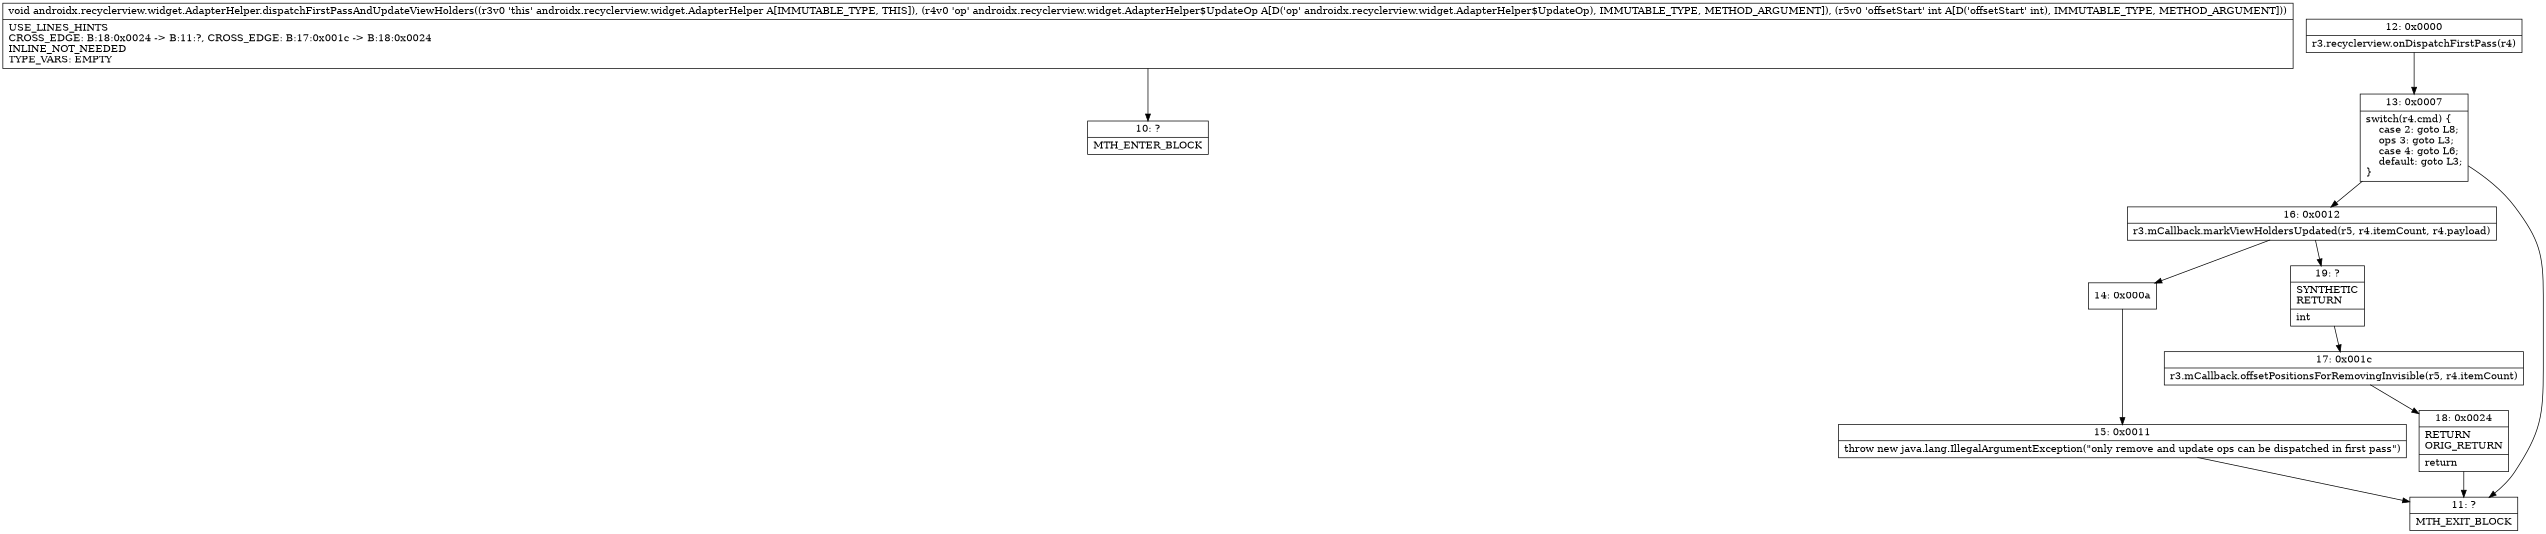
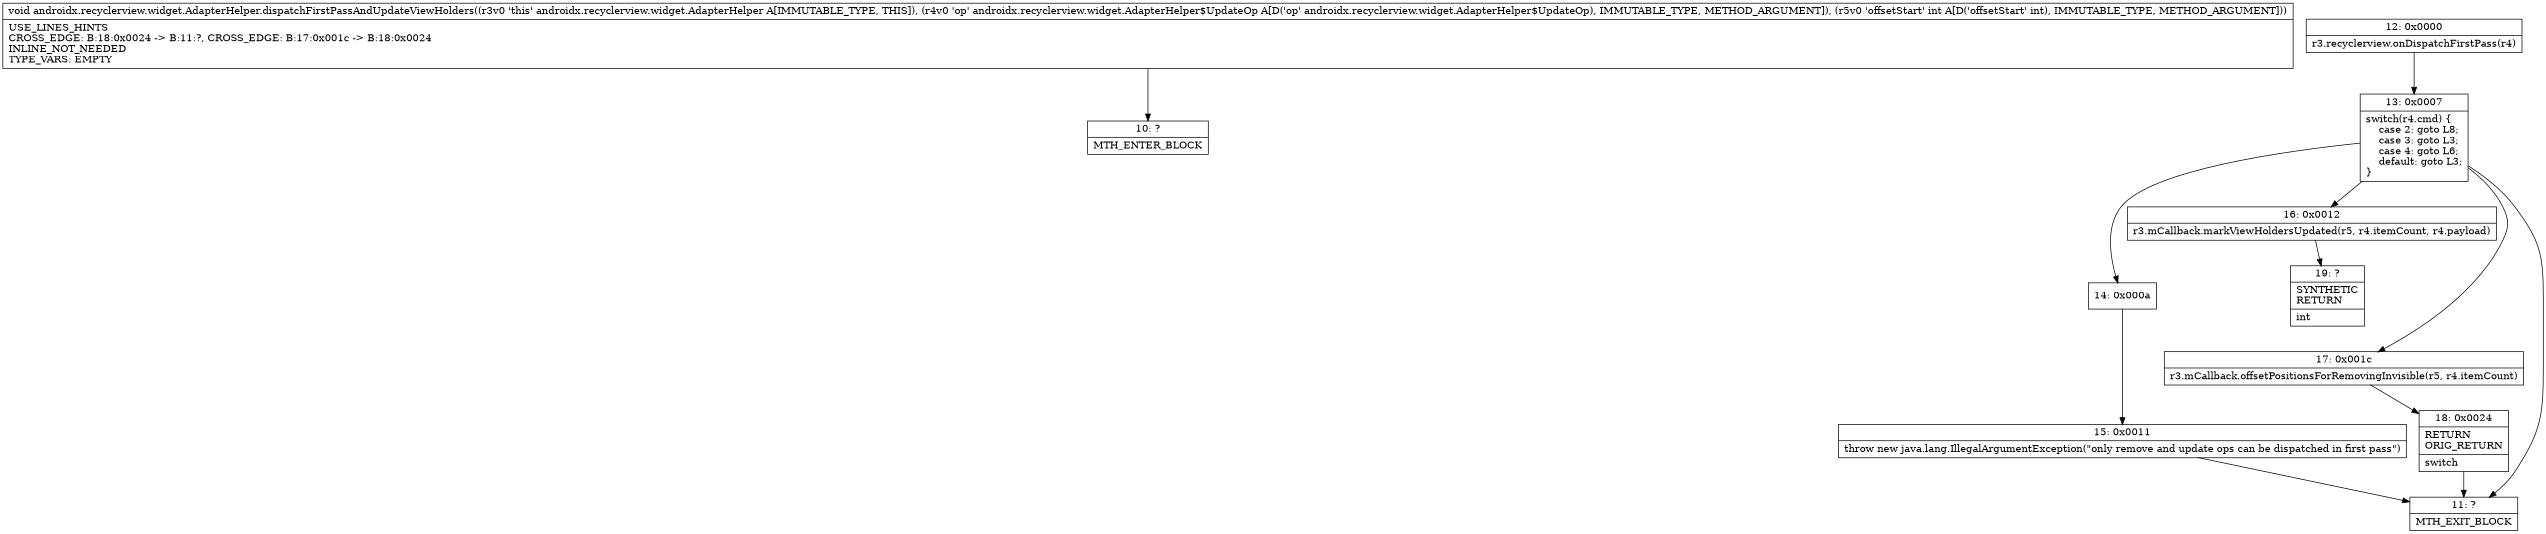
(2410, 141) -> (2412, 141)
(2216, 260) -> (2201, 170)
(2336, 335) -> (2482, 272)
(2441, 463) -> (2441, 463)
